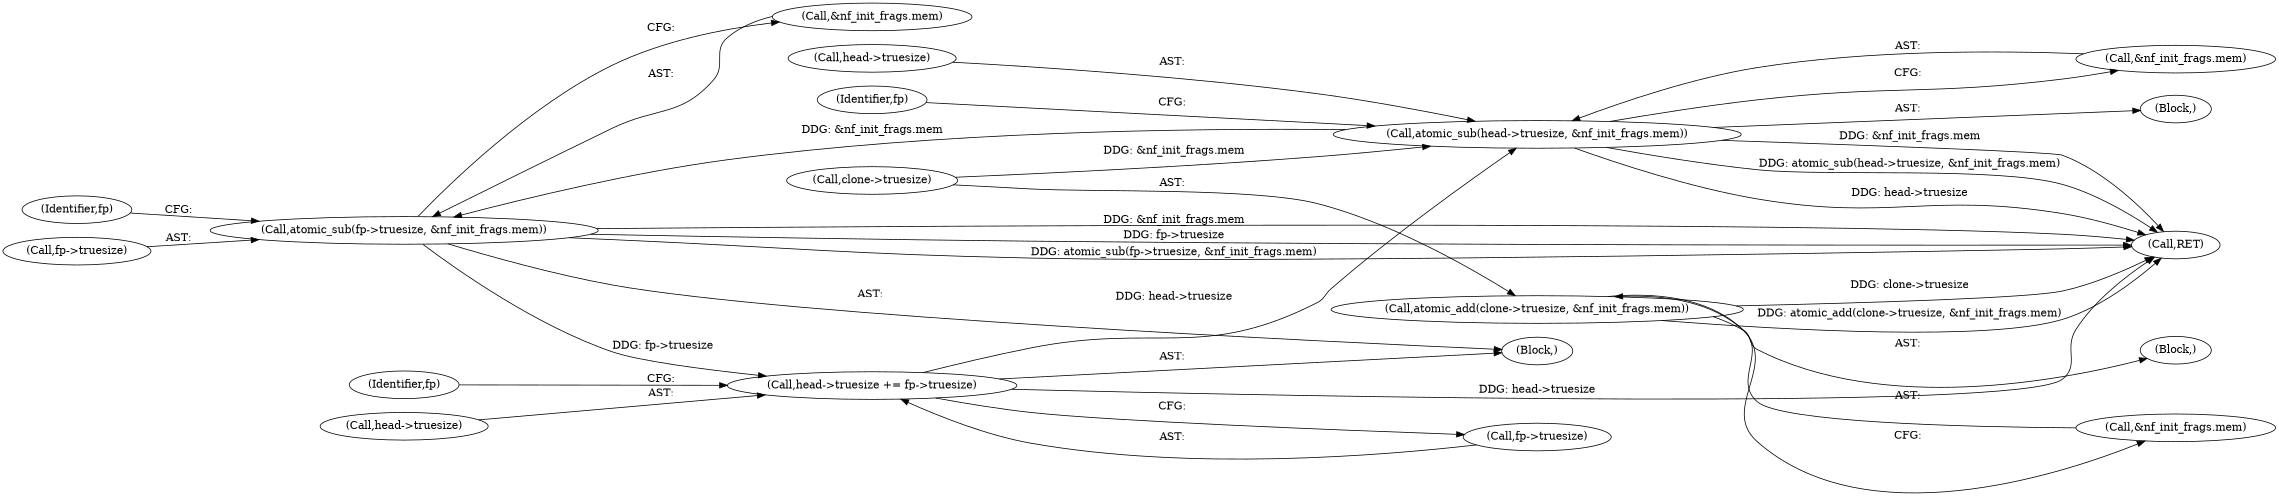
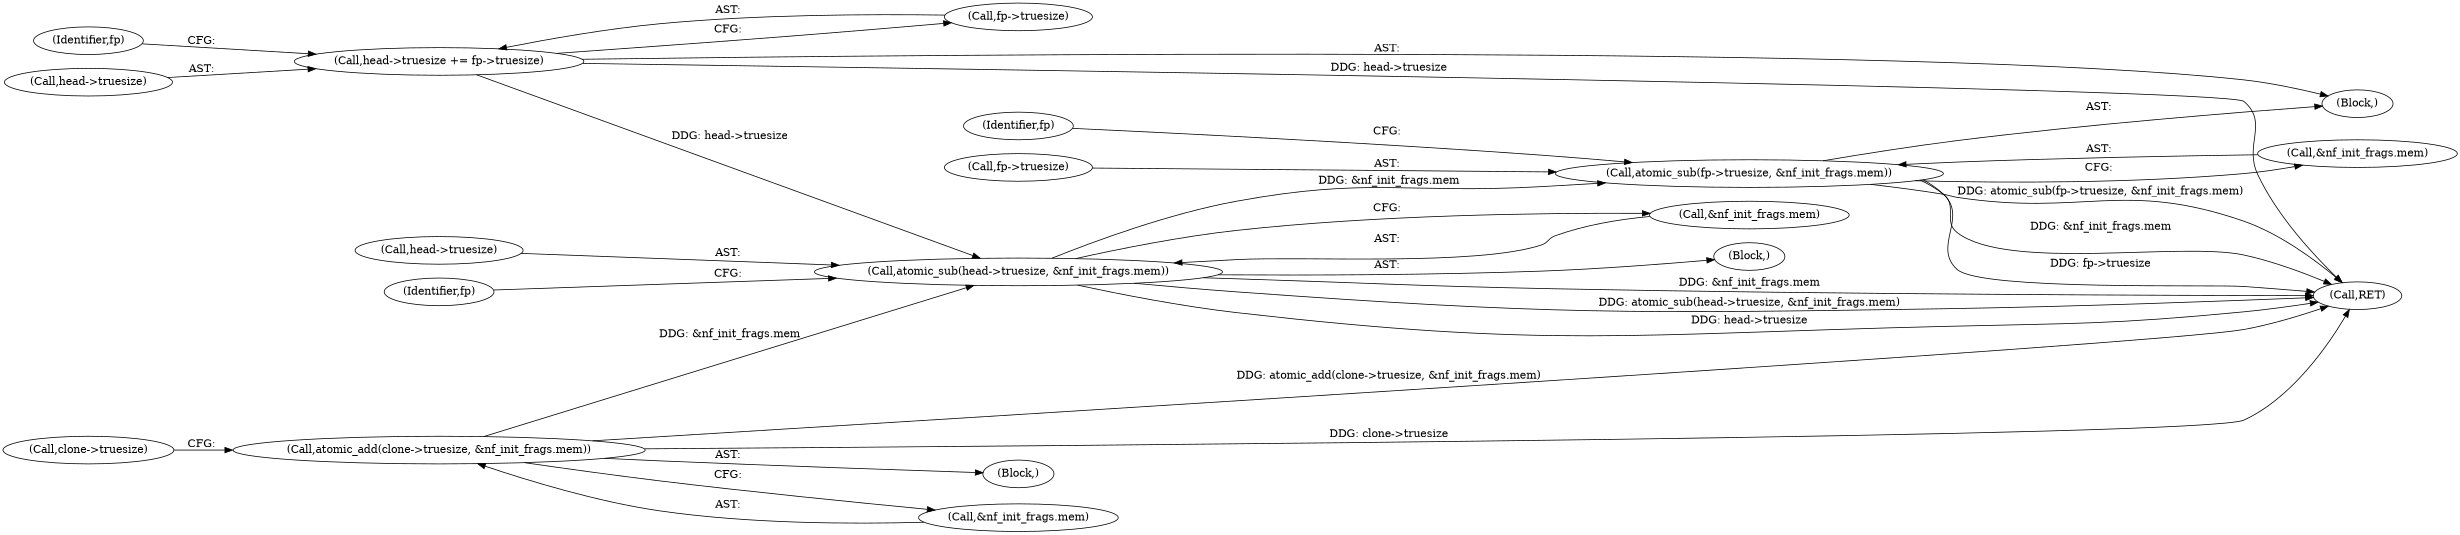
(1189, 165) -> (725, 362)
(1174, 183) -> (203, 444)
(579, 339) -> none
